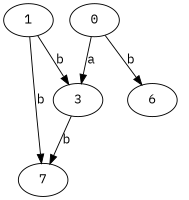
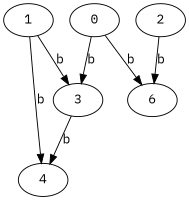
none -> (161, 20)
(91, 60) -> (91, 60)
(43, 180) -> (43, 180)
